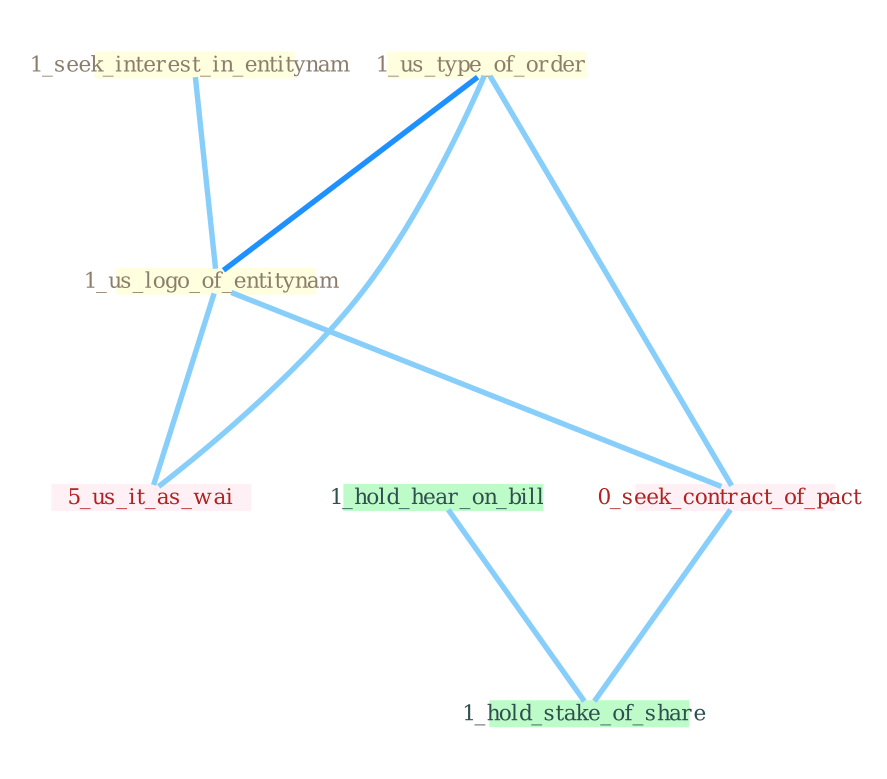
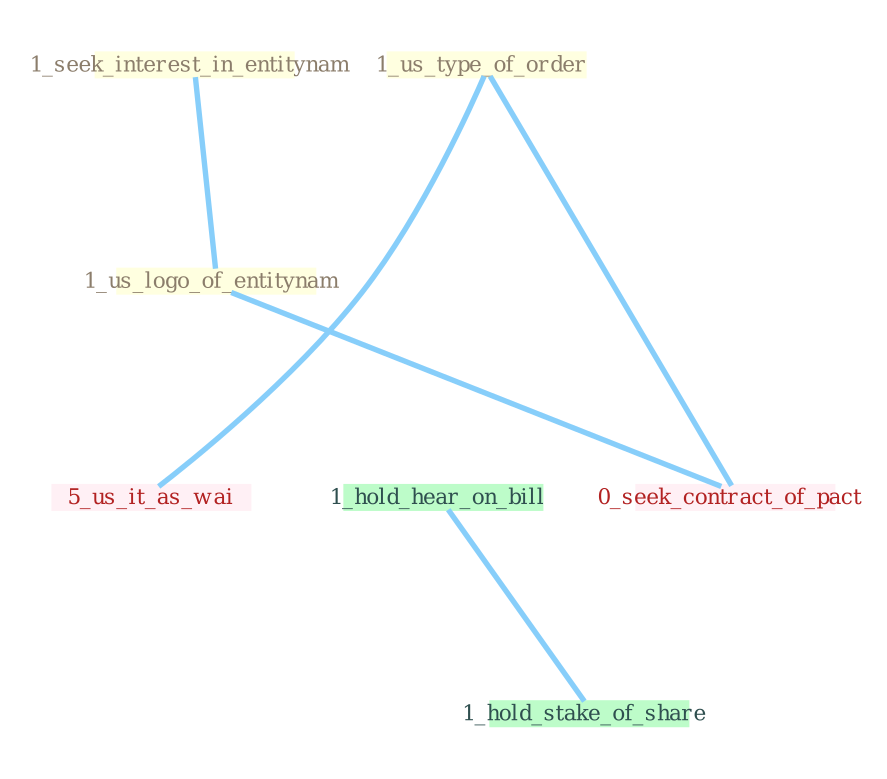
(351, 174) -> none
(184, 389) -> none
(662, 605) -> none
